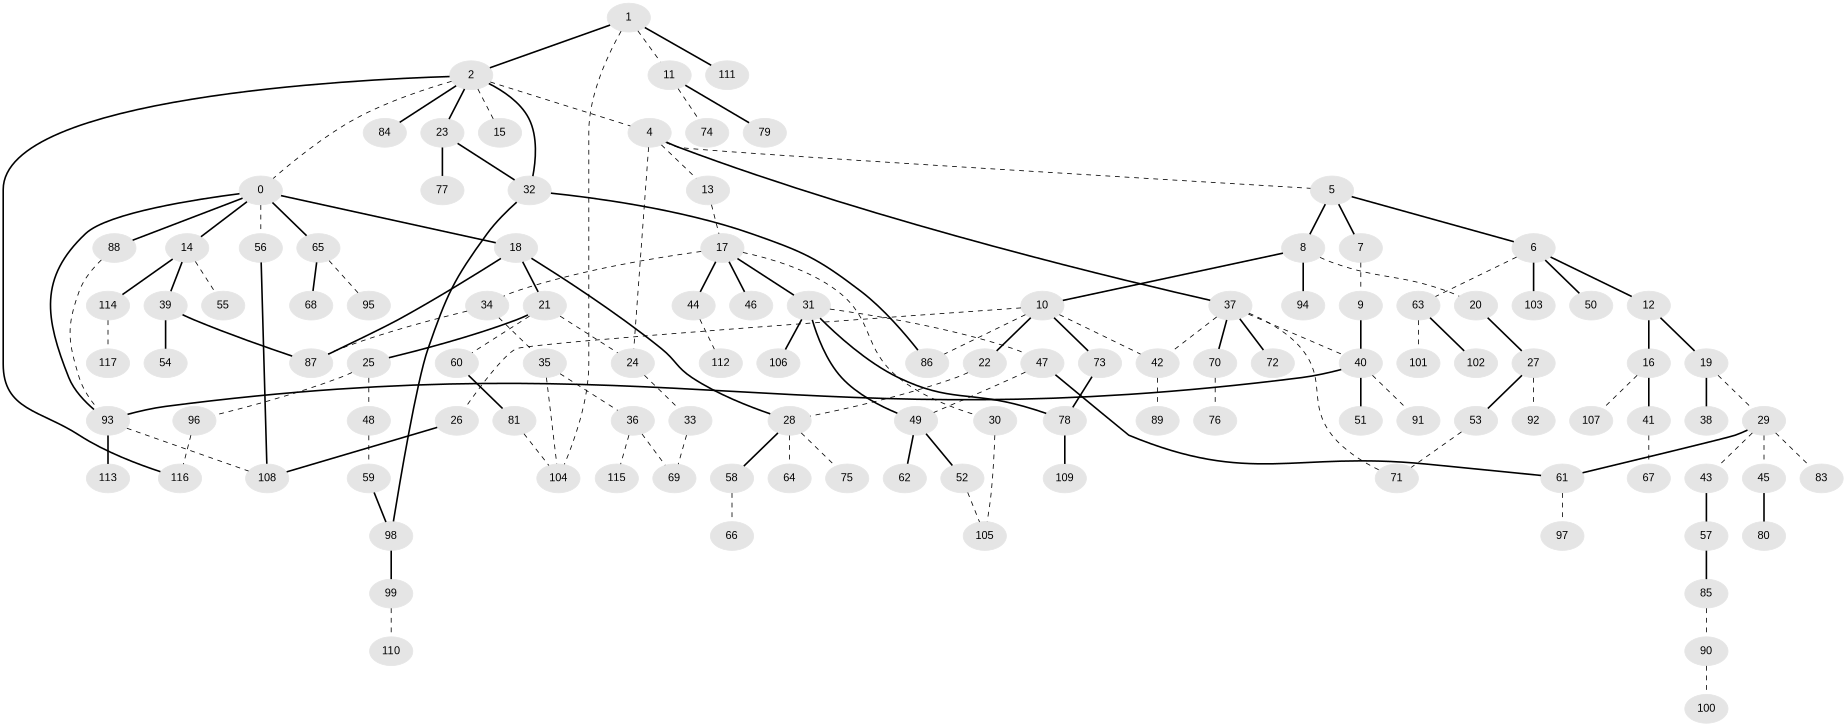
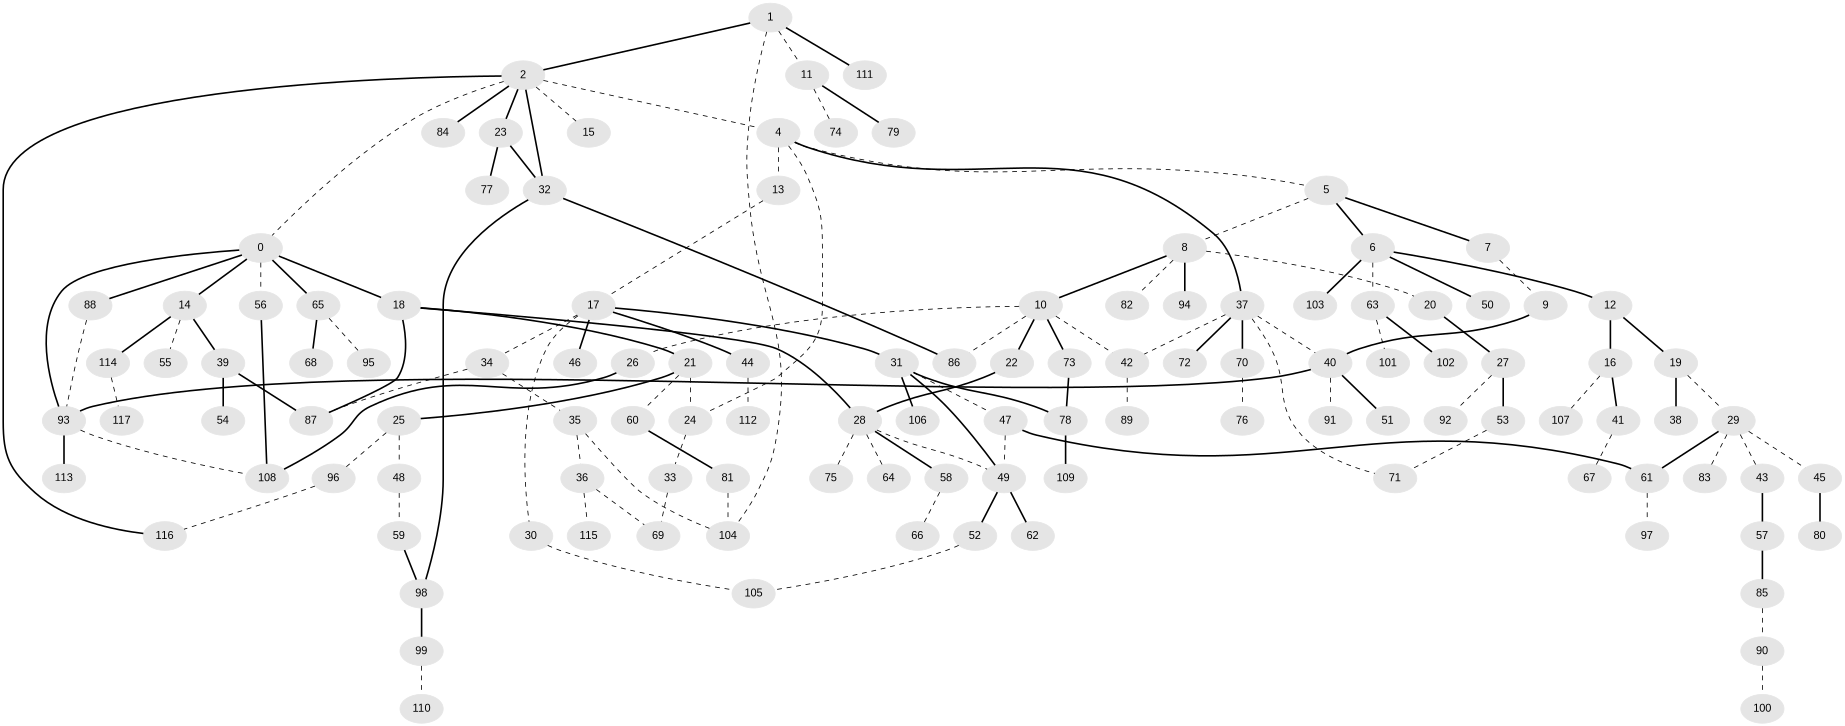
(1318, 219) -> (1256, 219)
none -> (1127, 306)
(906, 393) -> (939, 391)
none -> (932, 450)
